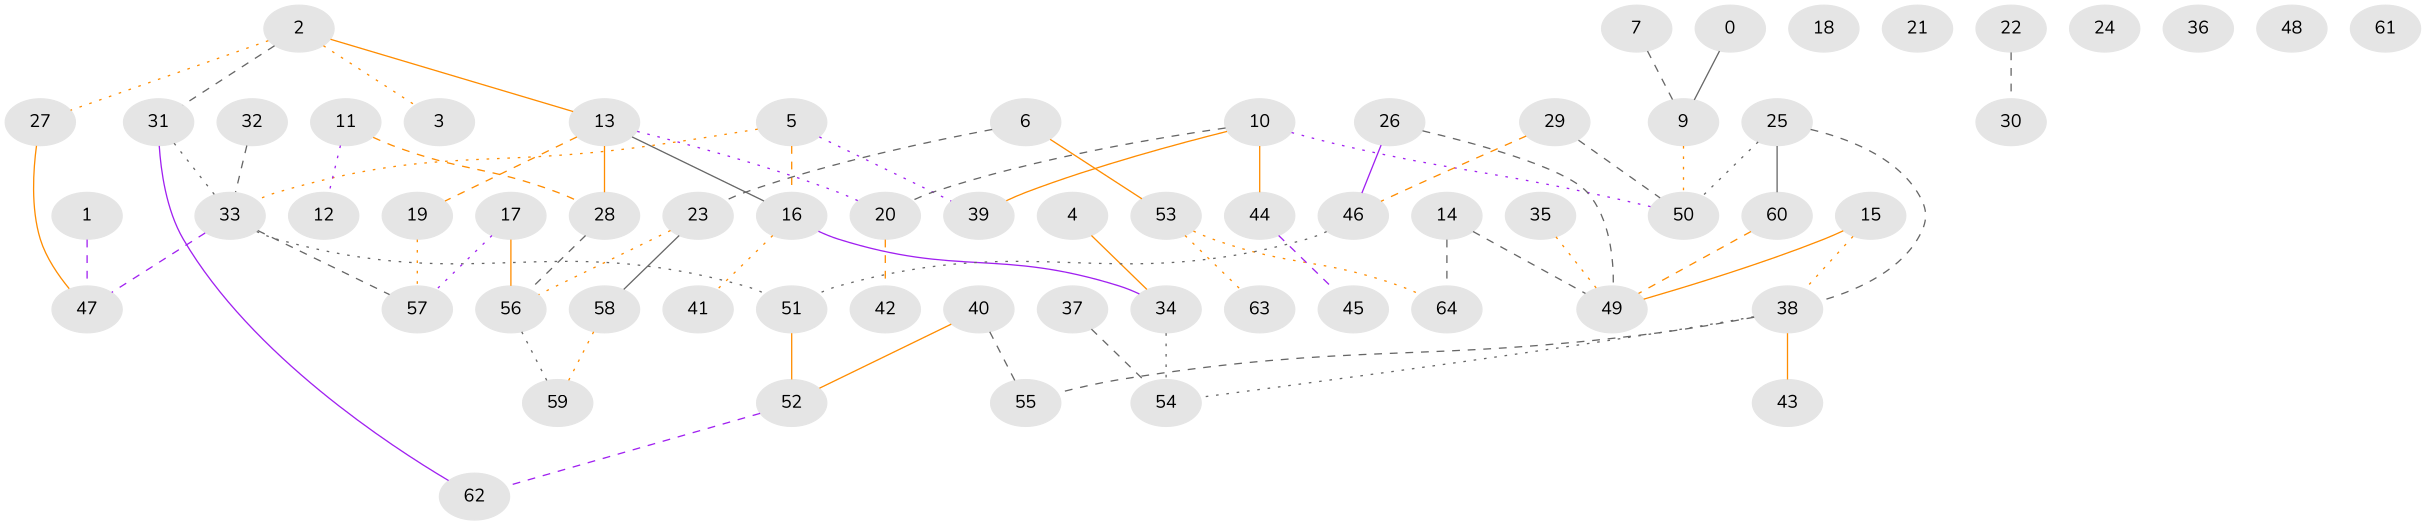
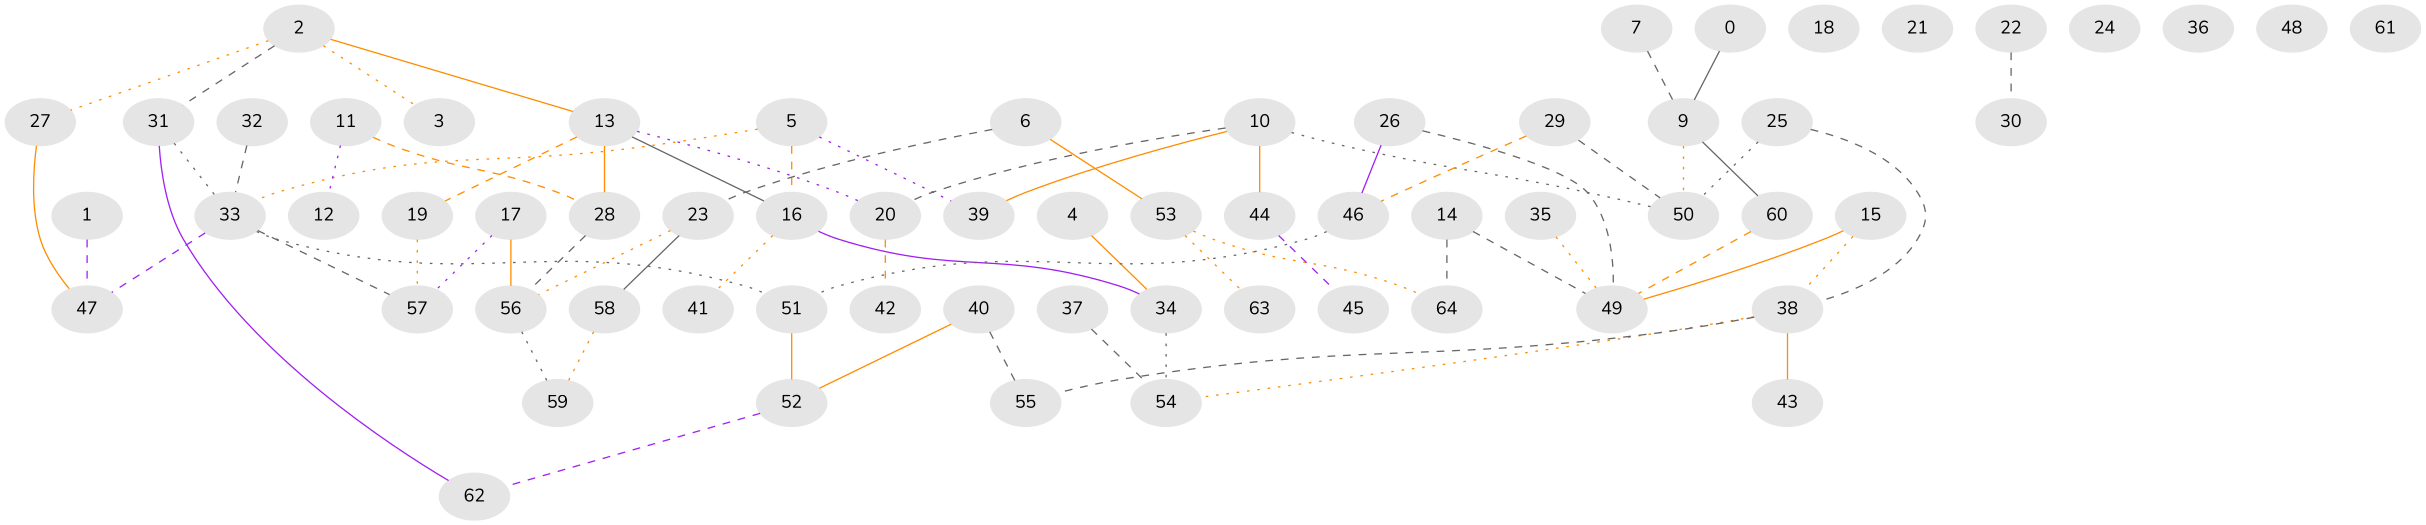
(1777, 169) -> (1725, 163)
(1471, 171) -> (1471, 171)
(1477, 360) -> (1477, 360)
